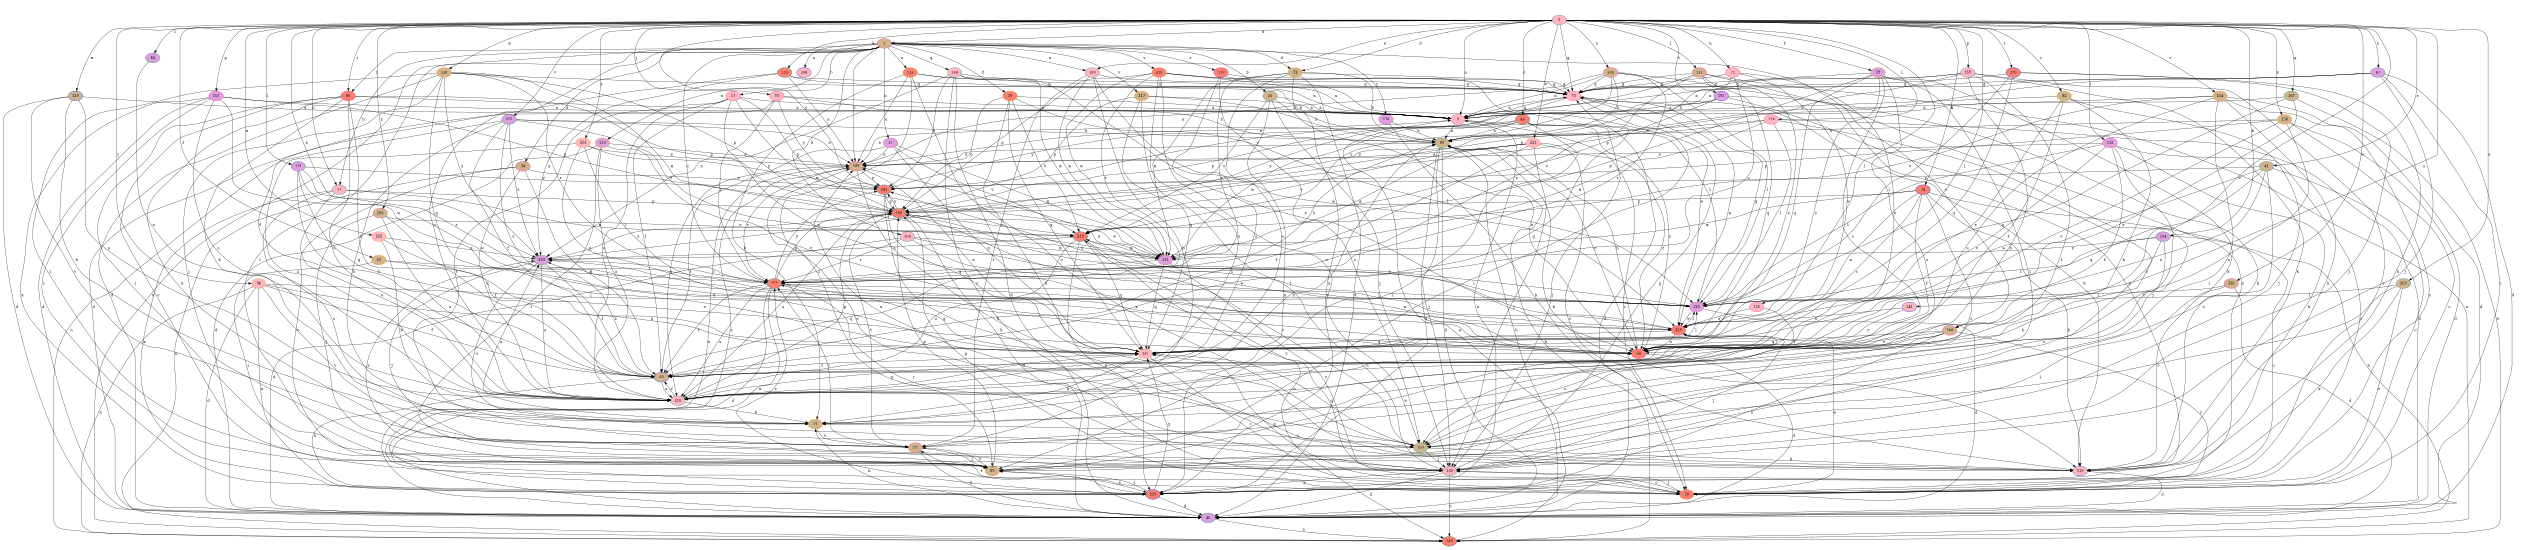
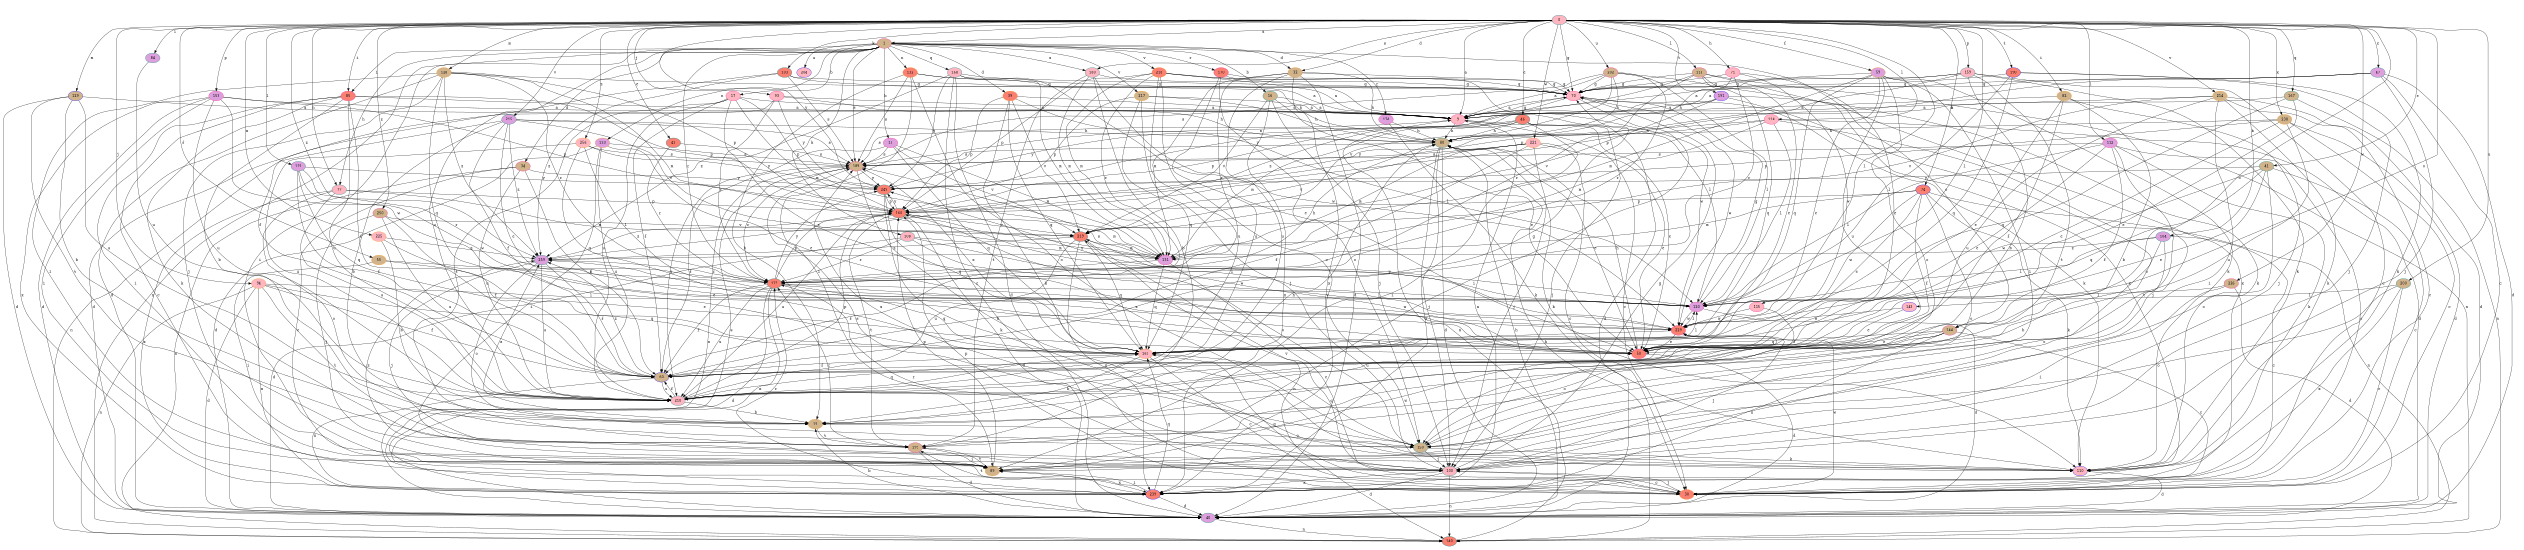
none -> (673, 143)
(851, 319) -> (851, 319)
